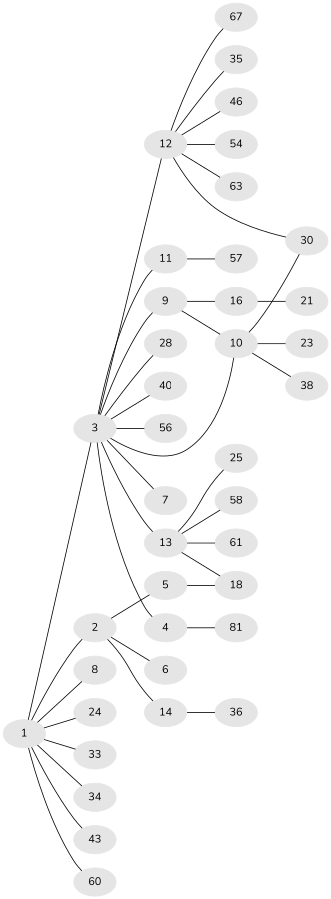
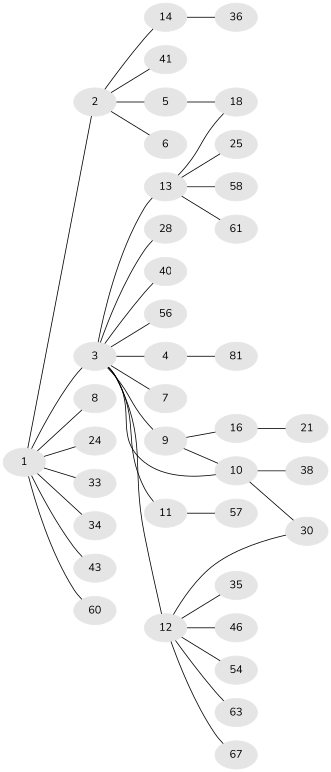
none -> (166, 60)
(307, 344) -> none
